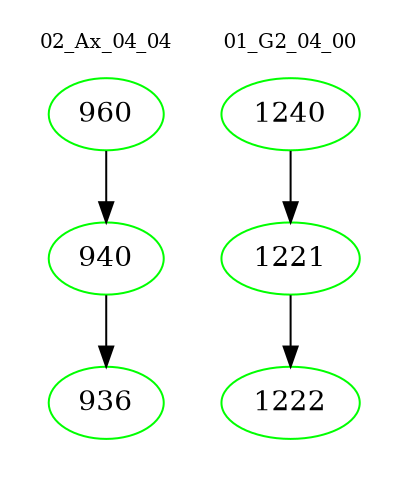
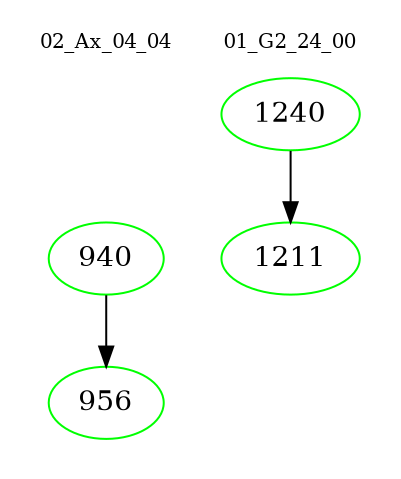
(291, 43) -> (291, 43)
(106, 114) -> none
(291, 259) -> (291, 259)
(106, 403) -> (106, 403)
(291, 403) -> none
